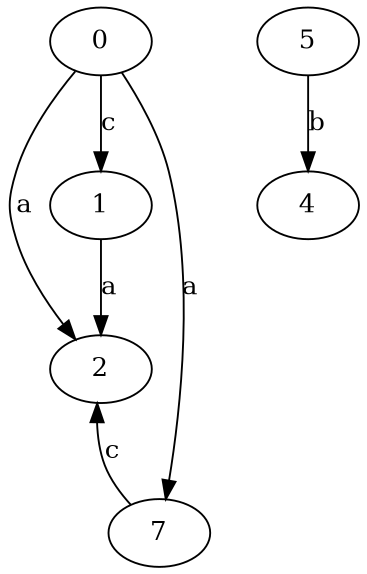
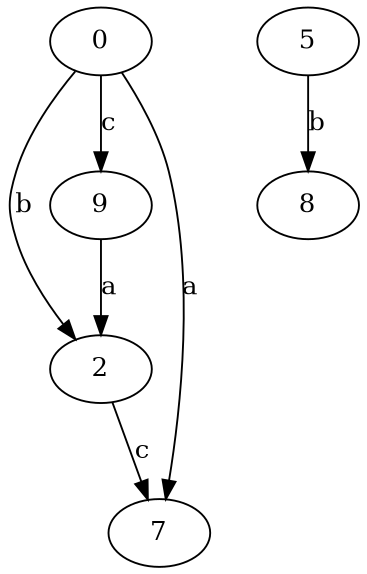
(25, 205) -> (25, 205)
(101, 205) -> (101, 205)
(308, 205) -> (308, 205)
(106, 467) -> (127, 442)
